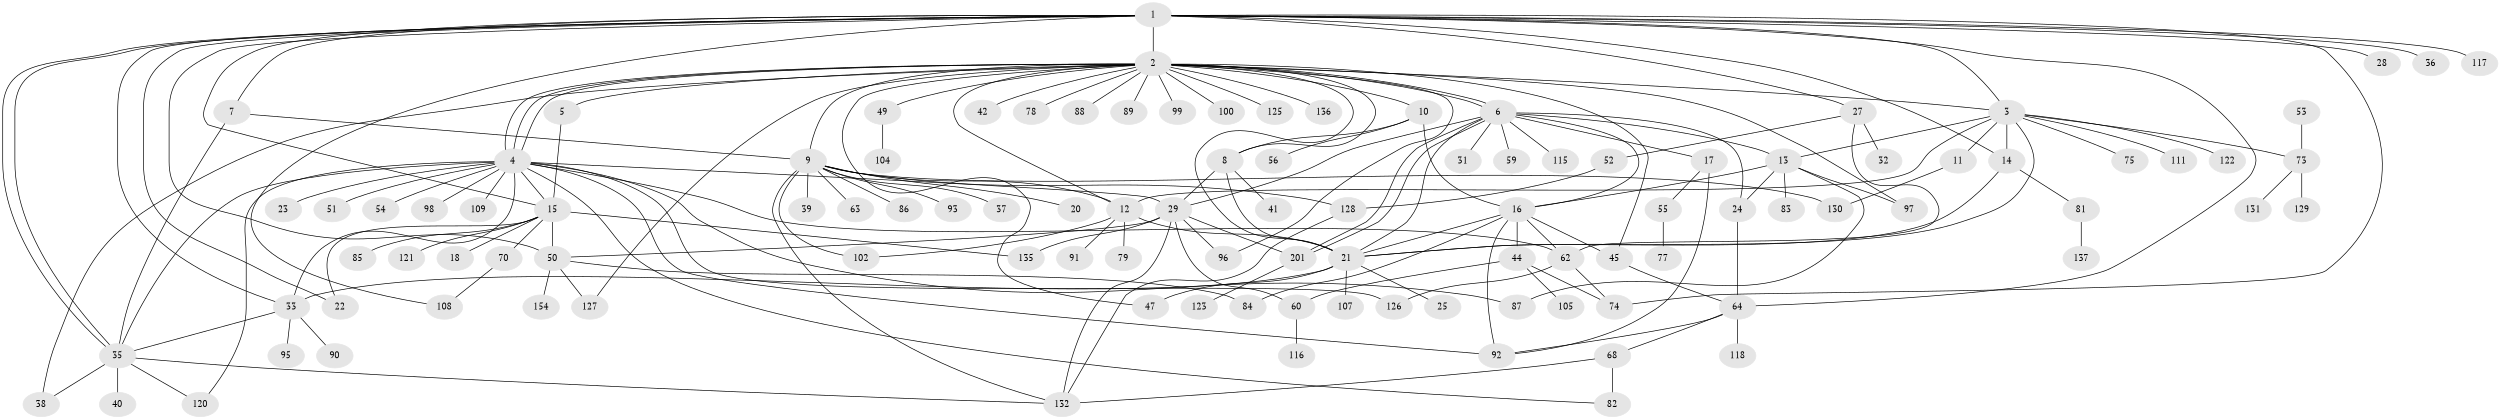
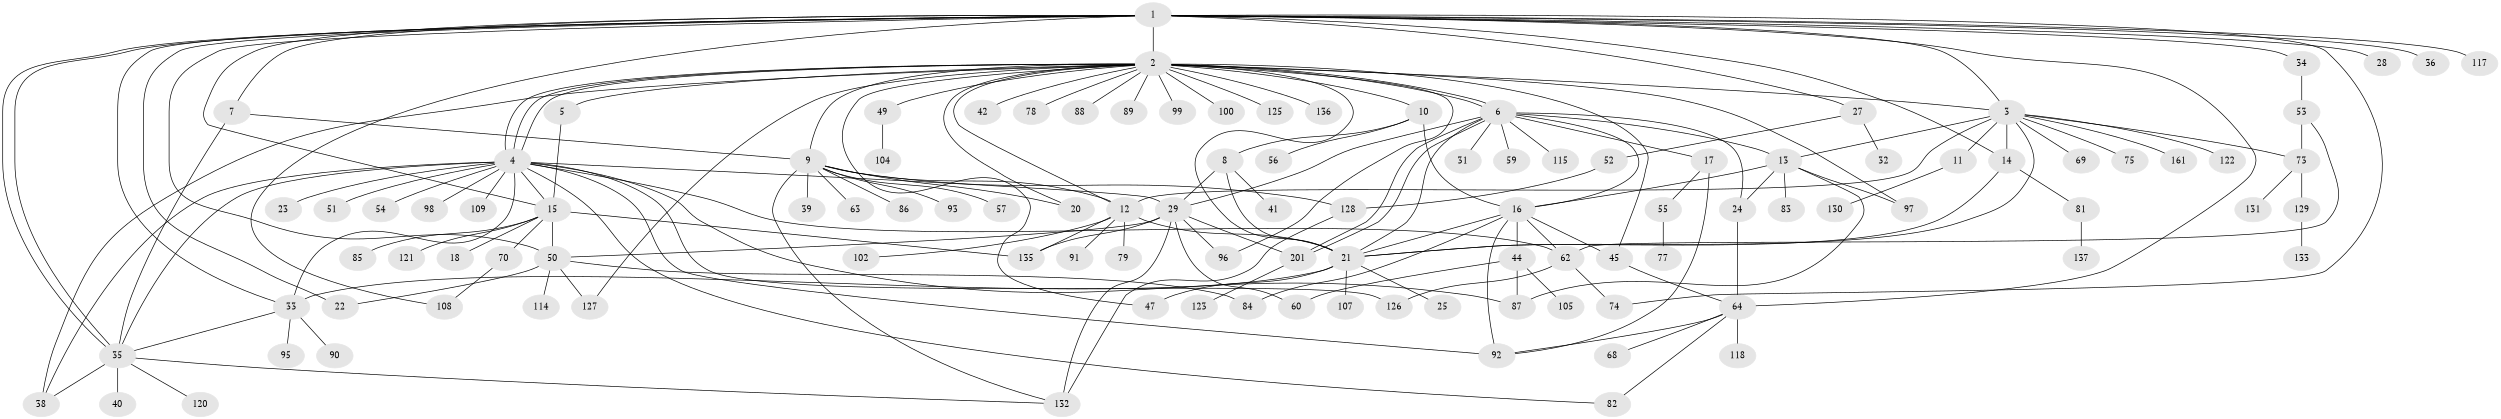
none -> (2302, 64)
(1370, 100) -> (959, 94)
none -> (2081, 161)
(2179, 161) -> (2179, 161)
(1324, 177) -> none
(1938, 206) -> (2007, 241)
(1002, 210) -> (1002, 210)
(248, 212) -> (222, 191)
(408, 227) -> (449, 288)
(787, 227) -> none
none -> (1075, 234)
none -> (2302, 258)
(1566, 283) -> (1517, 283)
(541, 307) -> (541, 307)
(1297, 356) -> none
(1613, 380) -> (1675, 356)
(1351, 383) -> none
